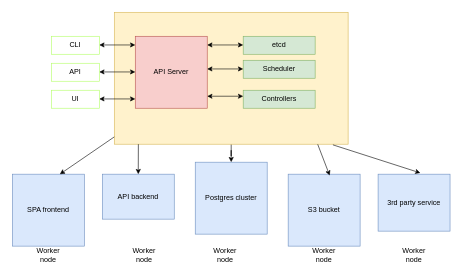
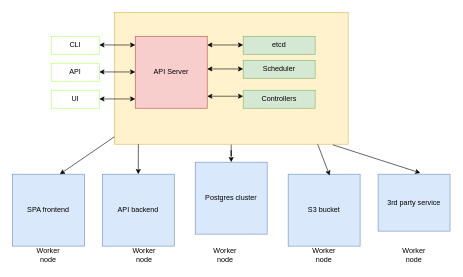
(138, 197) -> (138, 210)
